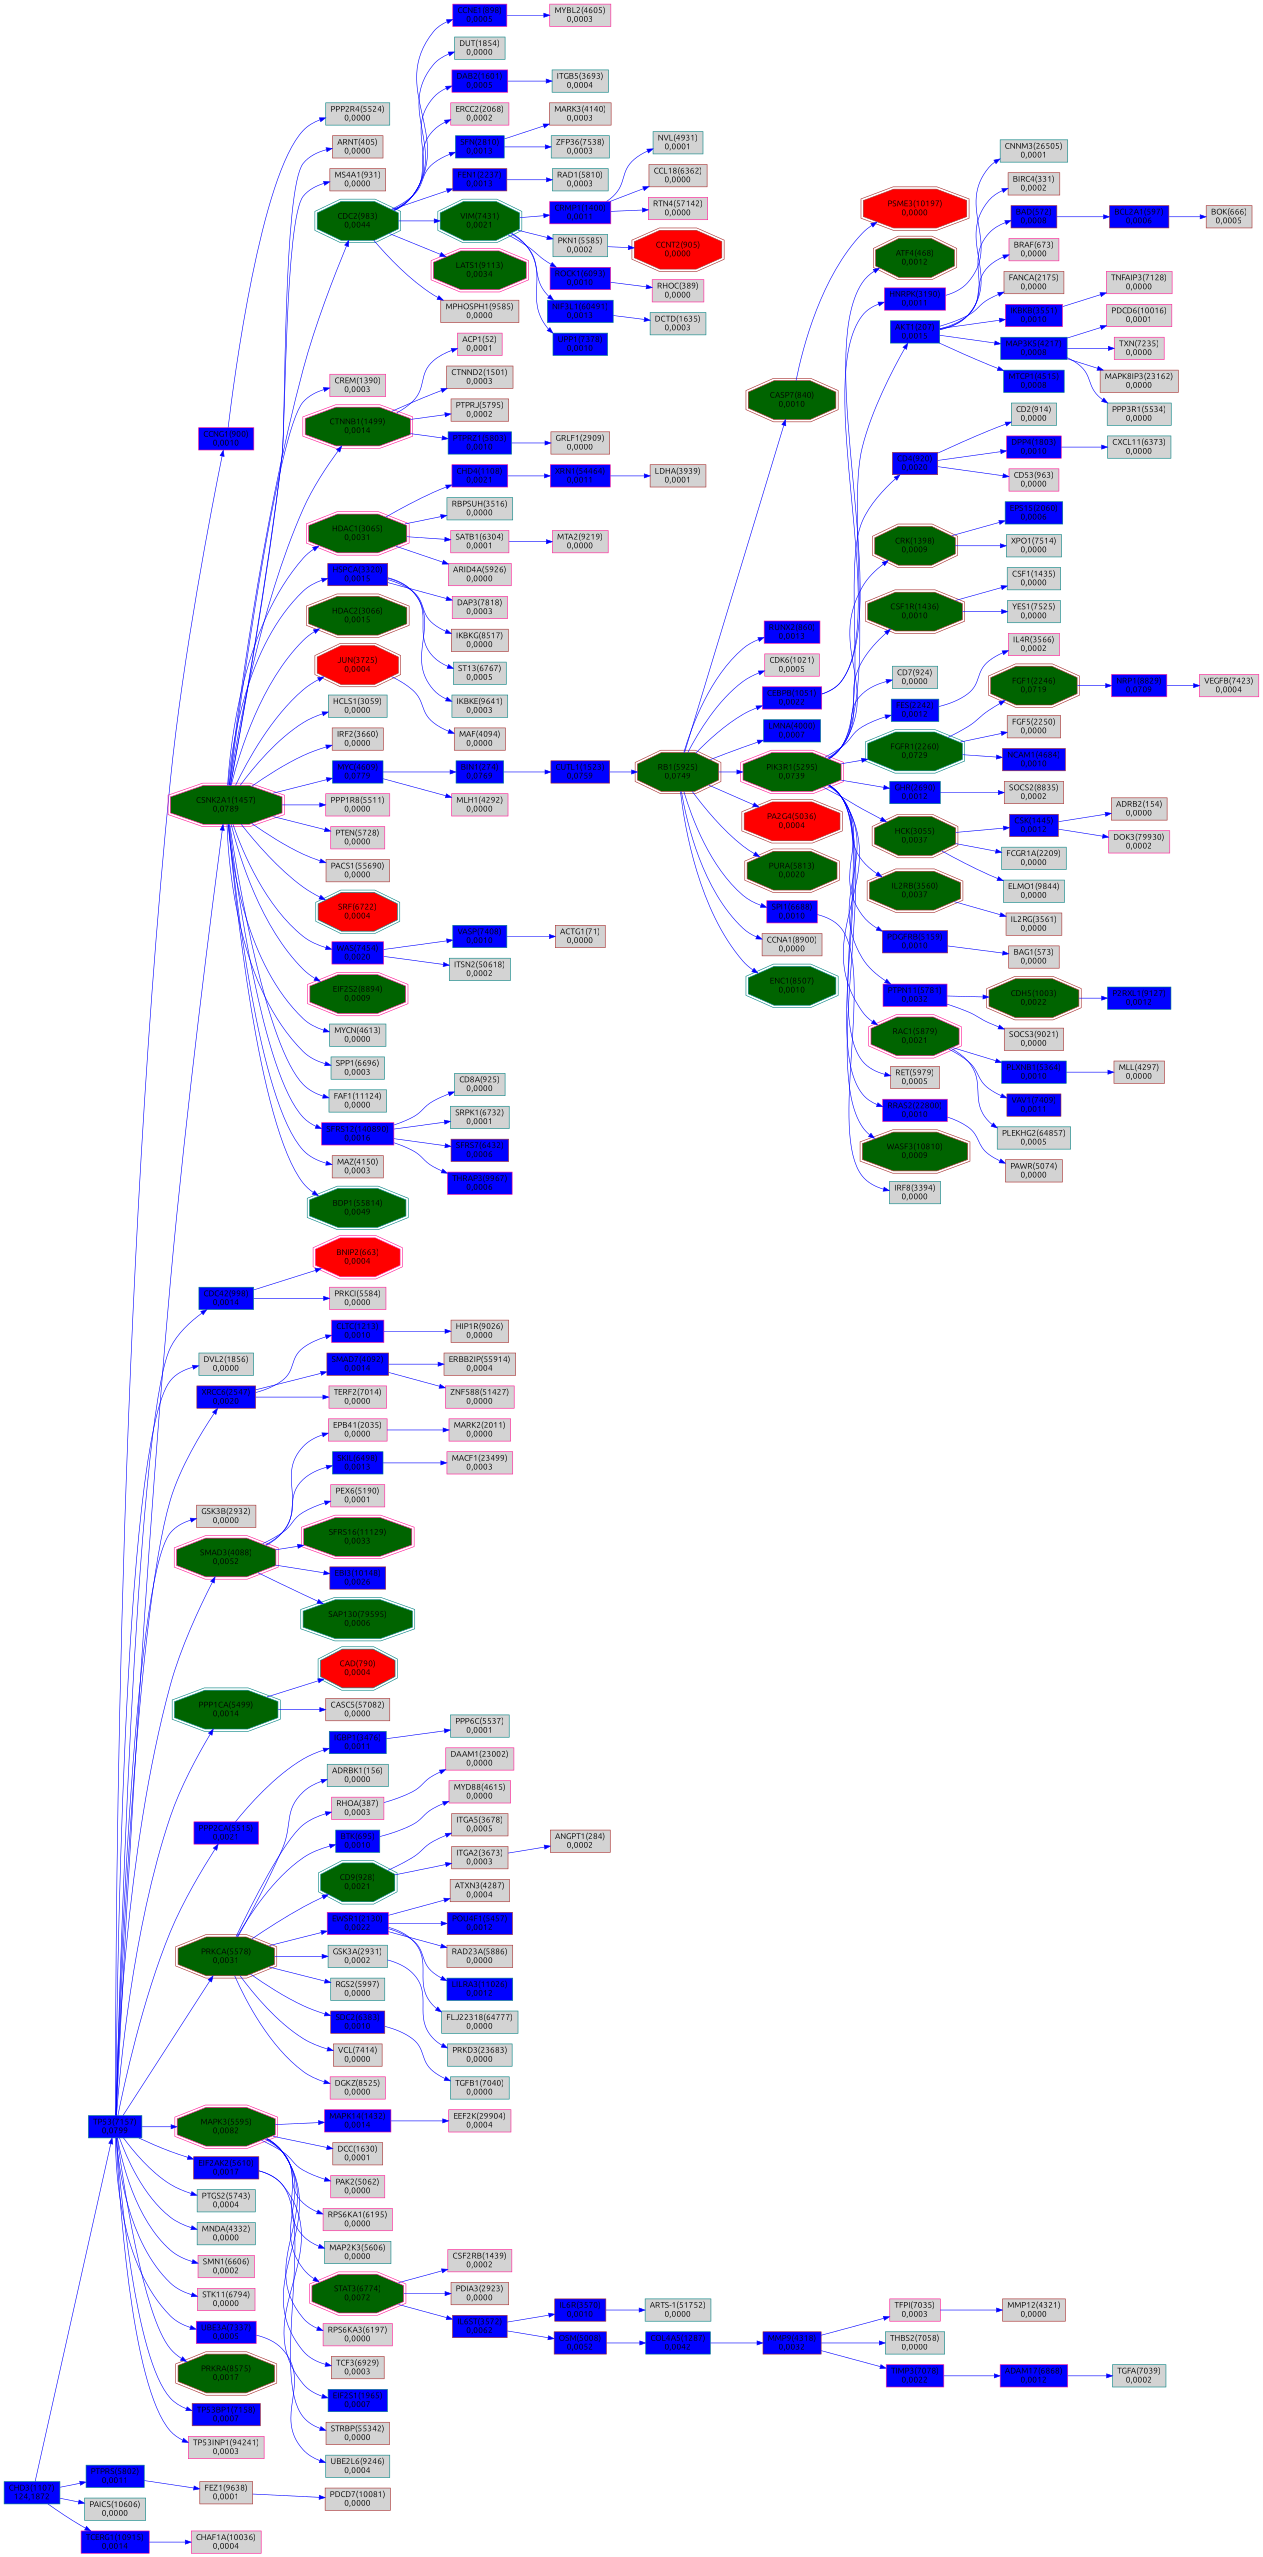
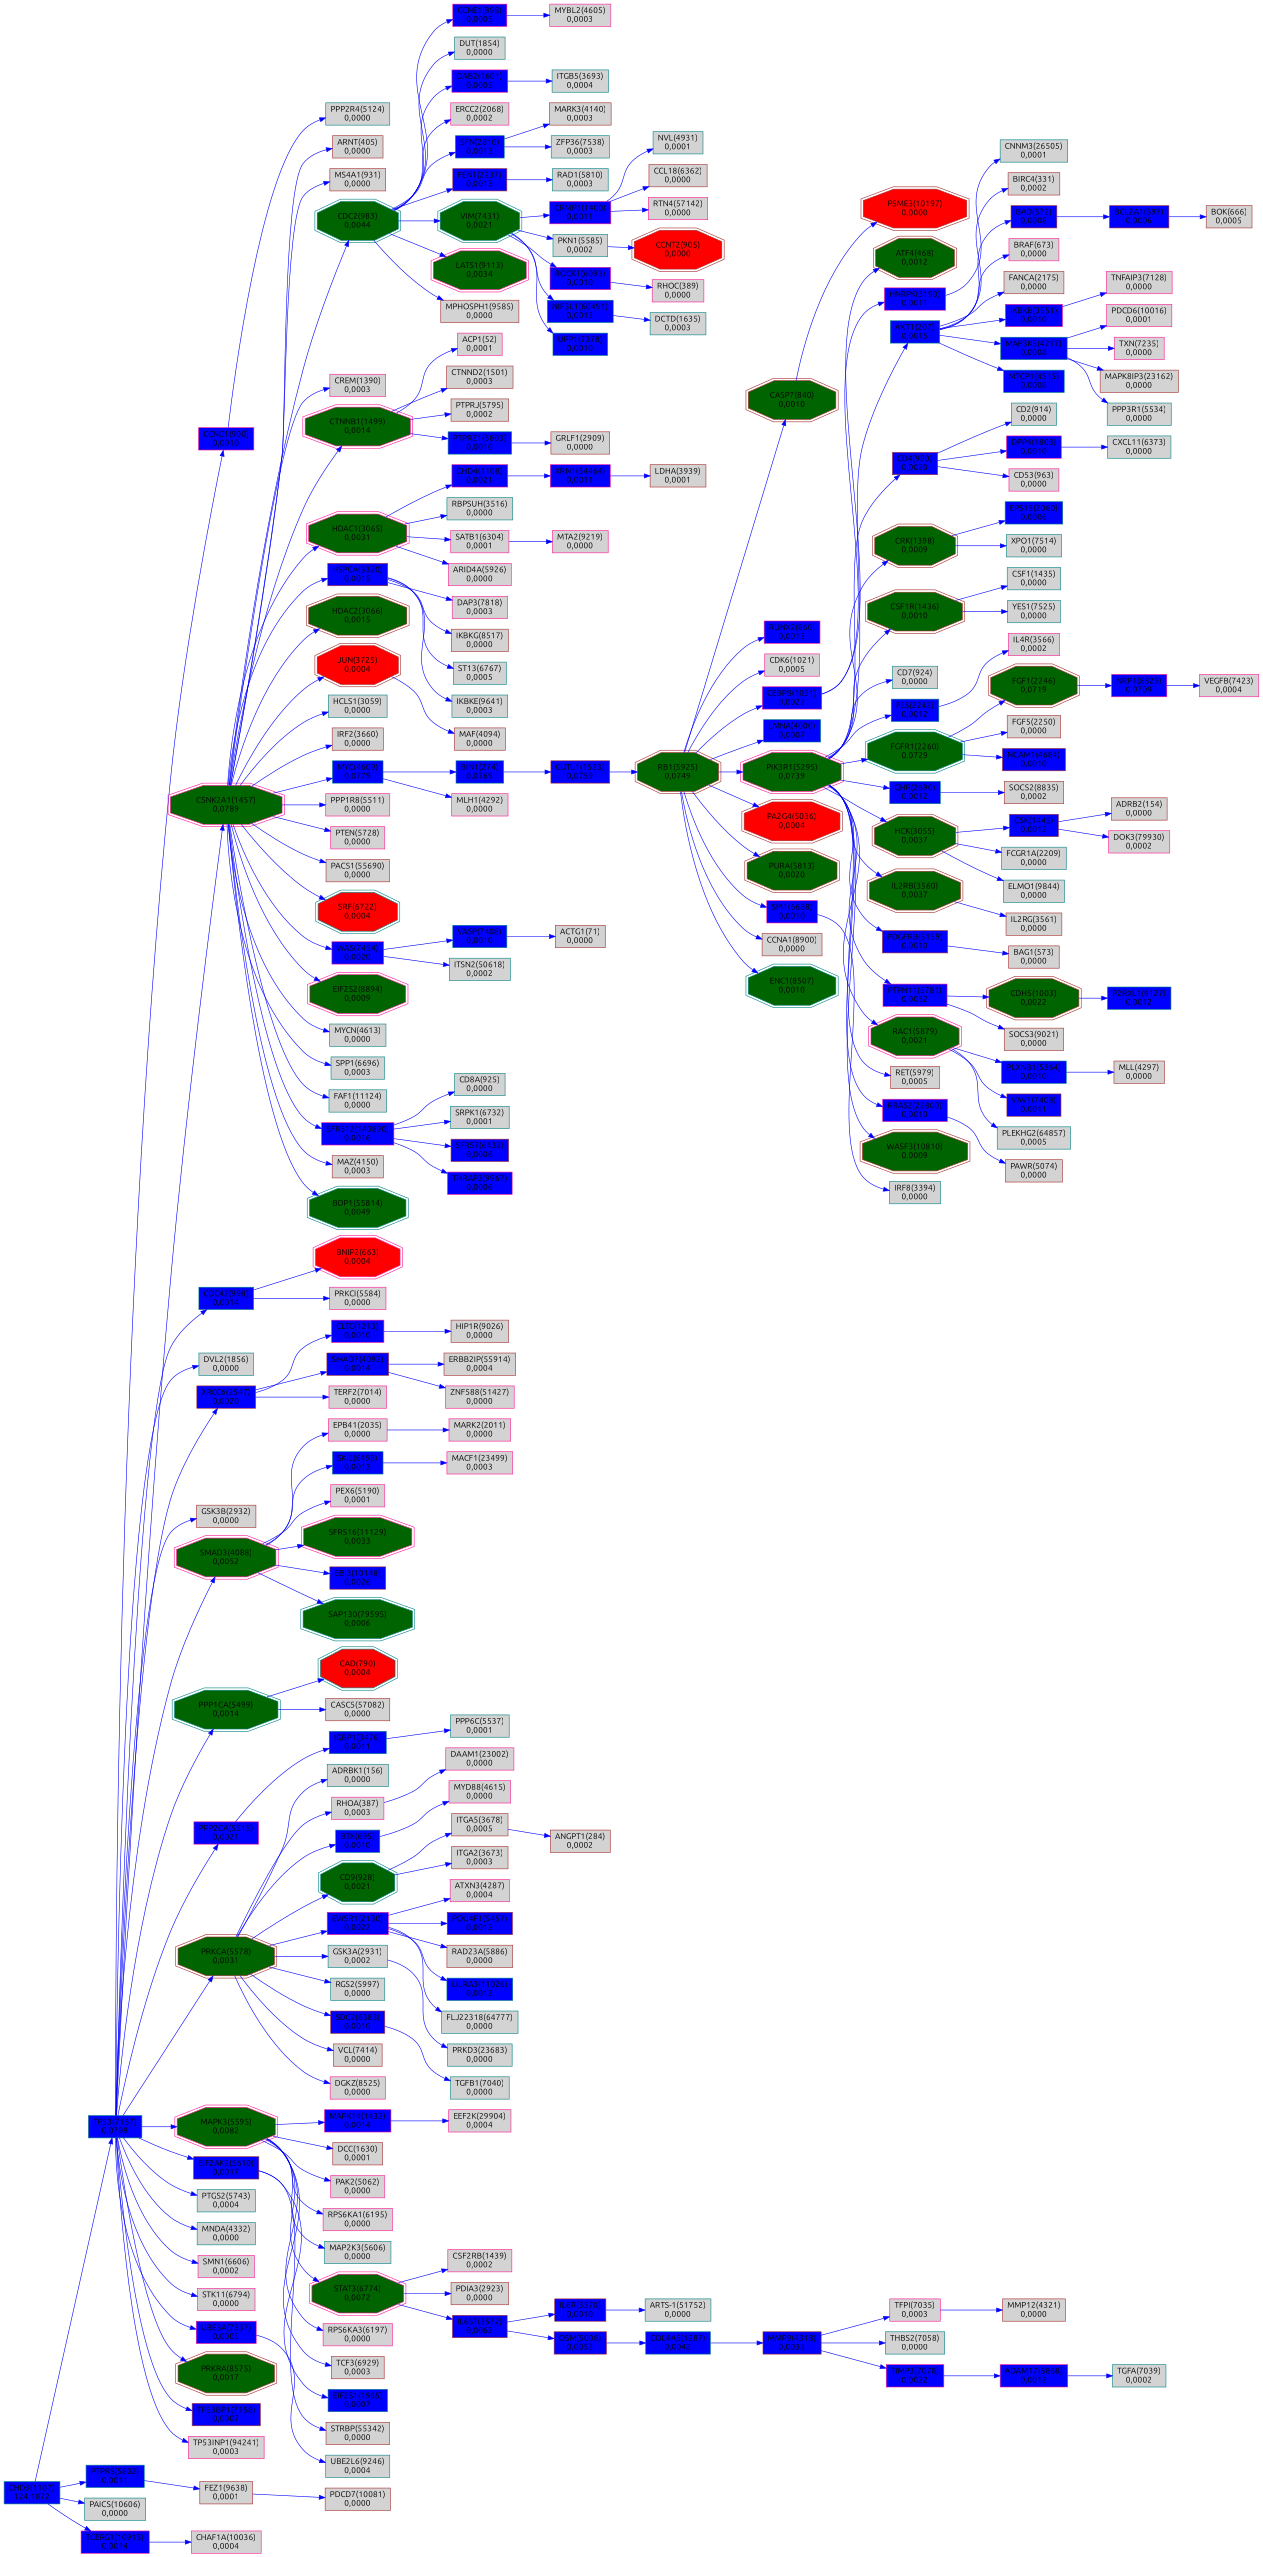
(358, 114) -> (358, 114)
(526, 1850) -> (526, 1832)
(480, 1891) -> (480, 1891)
